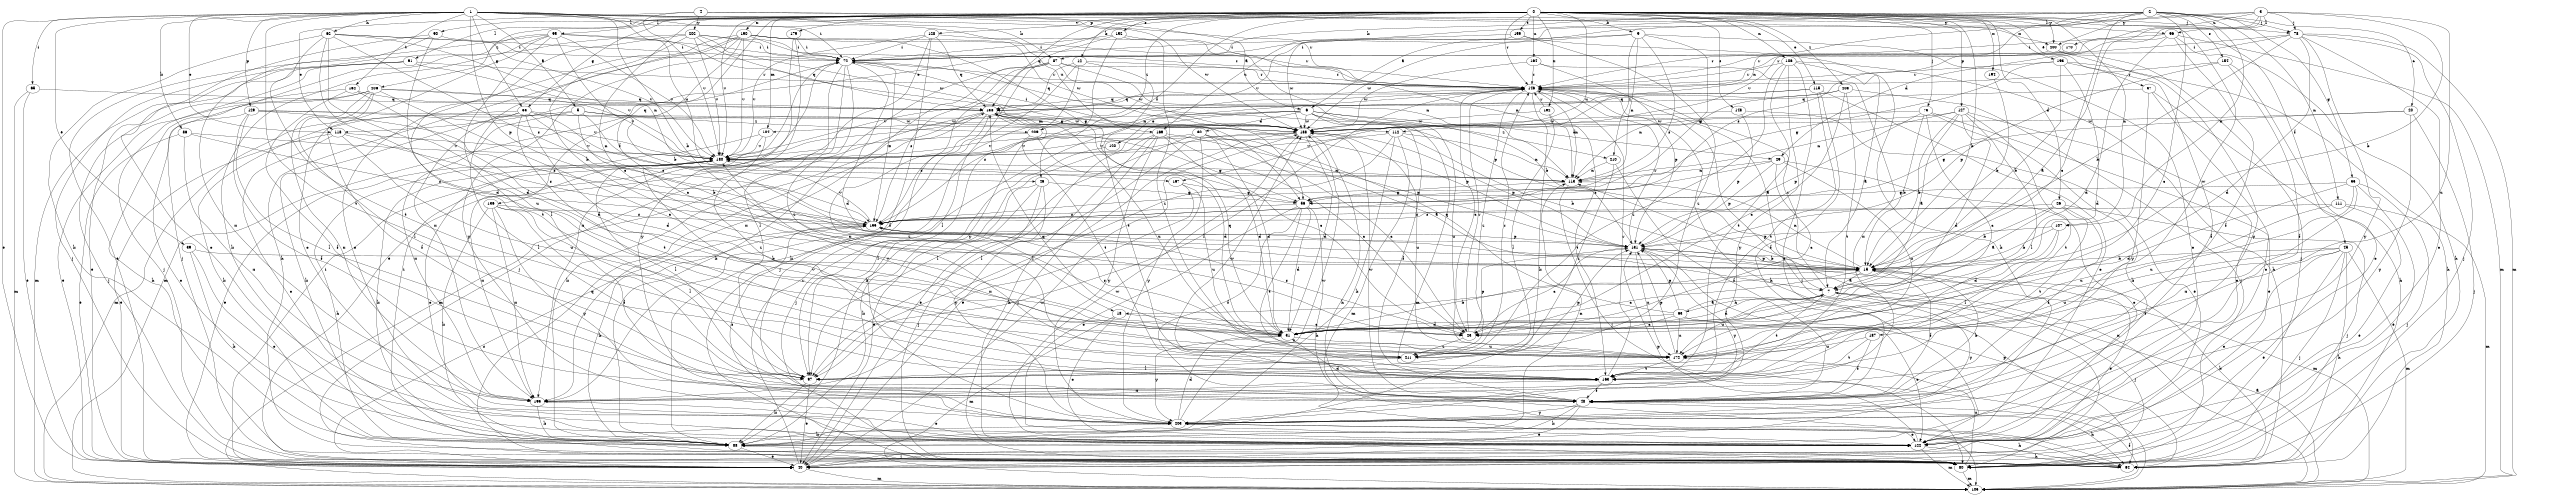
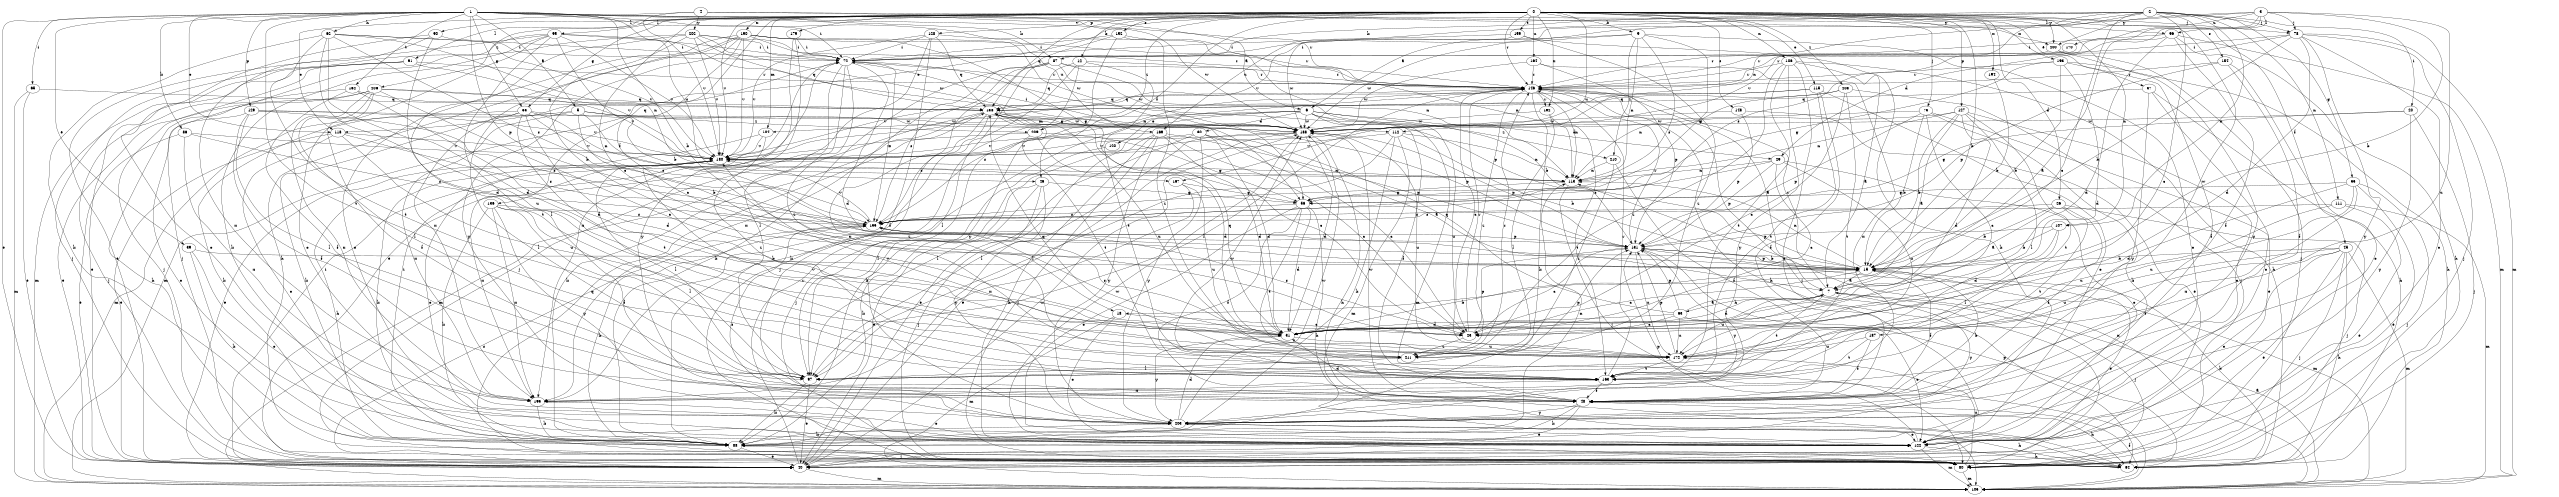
(2414, 61) -> (2414, 61)
(1540, 101) -> (1542, 97)
